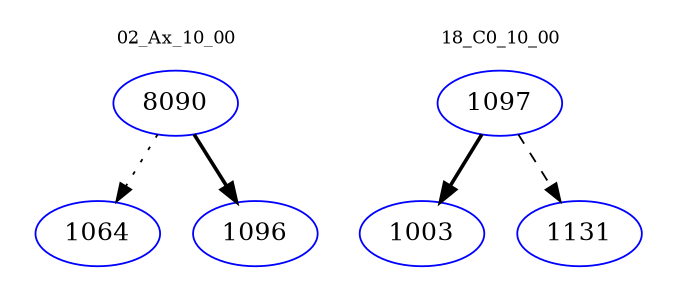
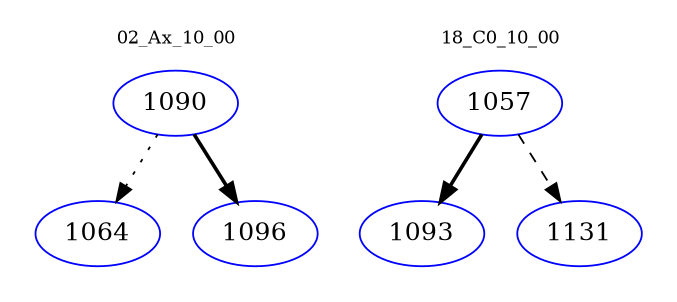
(176, 103) -> (176, 103)
(500, 103) -> (500, 103)
(422, 234) -> (422, 234)
